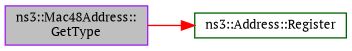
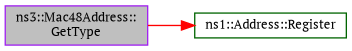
(271, 25) -> (271, 25)
